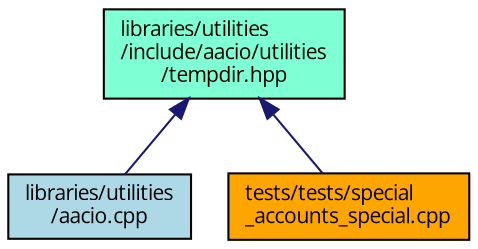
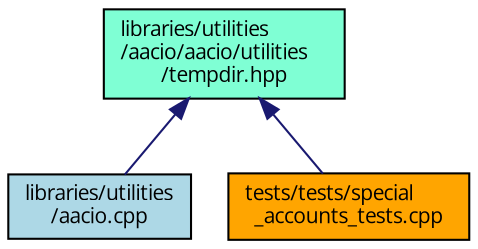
(224, 54) -> (224, 54)
(349, 207) -> (349, 207)
